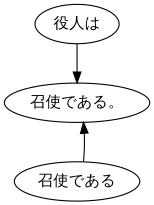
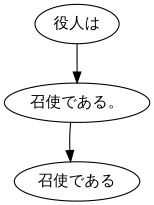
(84, 147) -> (70, 136)
